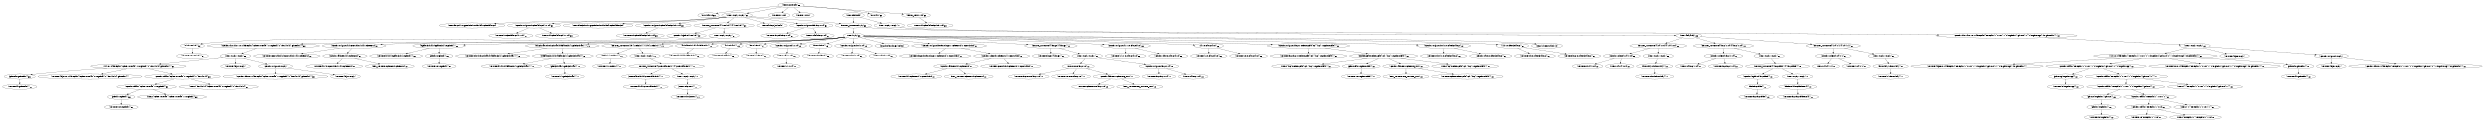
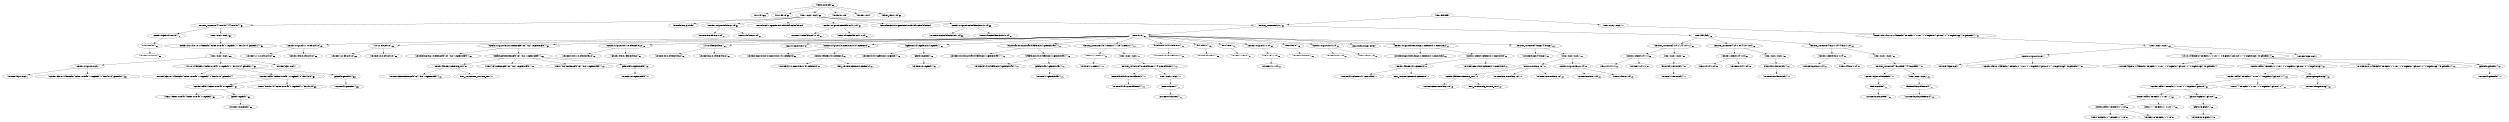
(922, 20) -> (983, 30)
(1139, 56) -> (274, 56)
(1737, 66) -> (1826, 66)
